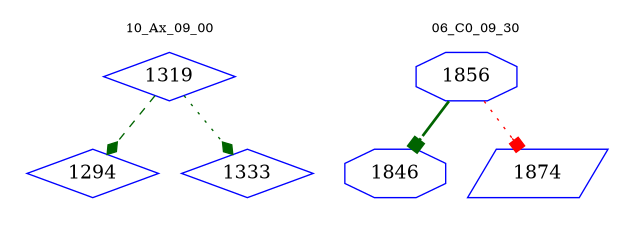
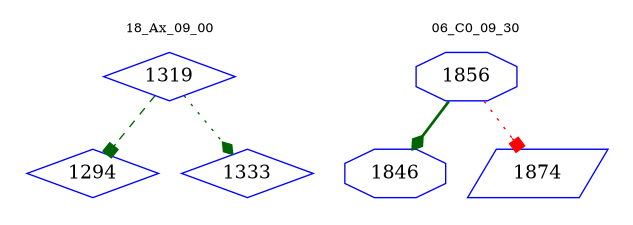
(170, 29) -> (170, 29)
(436, 119) -> (436, 119)
(135, 120) -> (135, 120)
